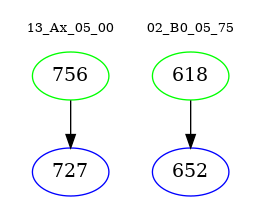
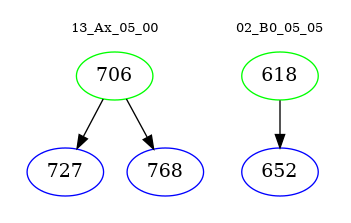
(191, 29) -> (280, 29)
(71, 76) -> (115, 76)
none -> (165, 172)
